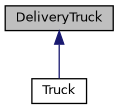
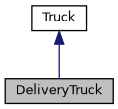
(59, 61) -> (59, 61)
